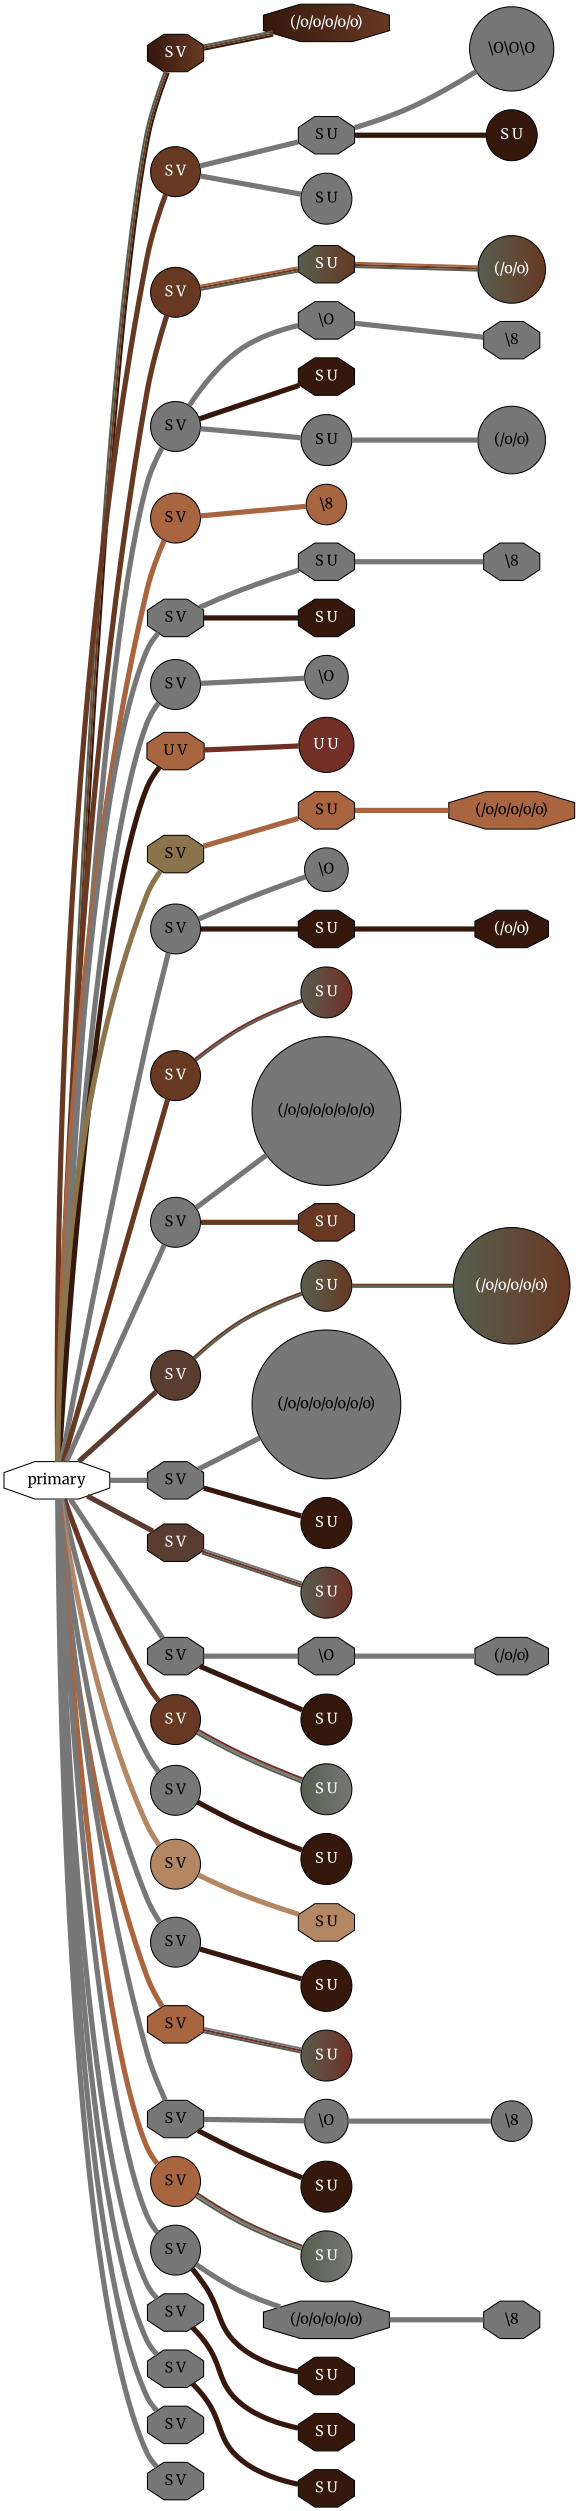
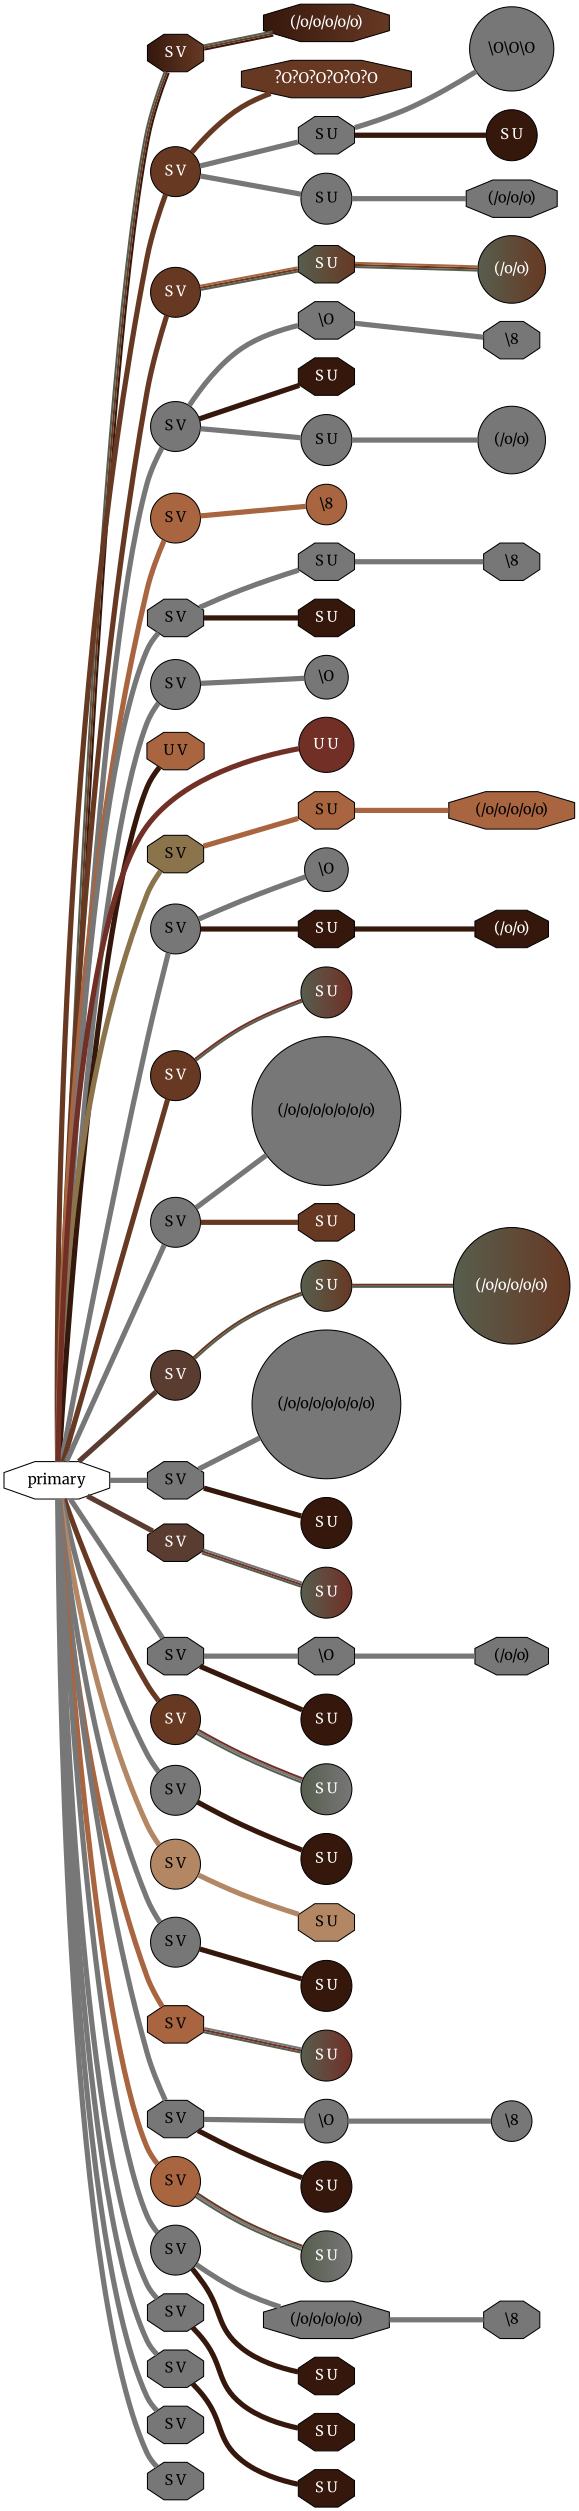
none -> (326, 79)
none -> (512, 199)
(251, 748) -> (85, 1052)
